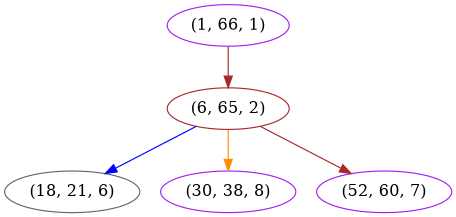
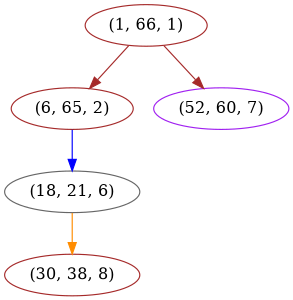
(228, 25) -> (146, 25)
(228, 145) -> (72, 228)
(300, 147) -> (180, 63)
(228, 192) -> (72, 275)
